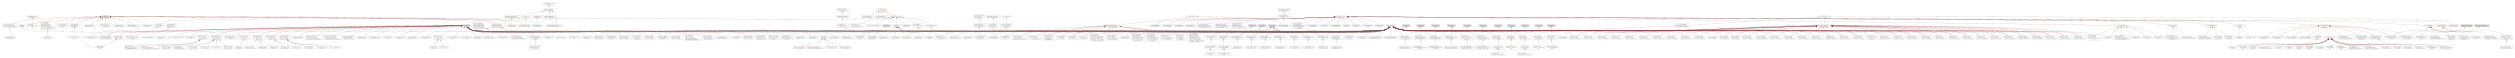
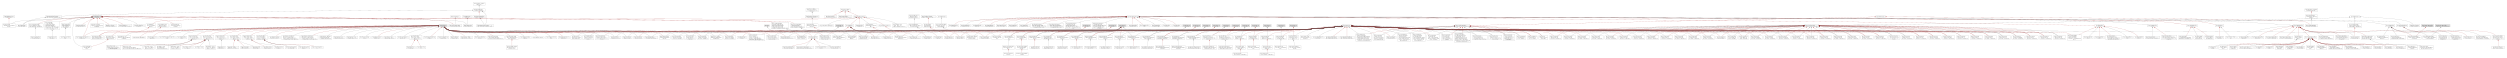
none -> (965, 26)
